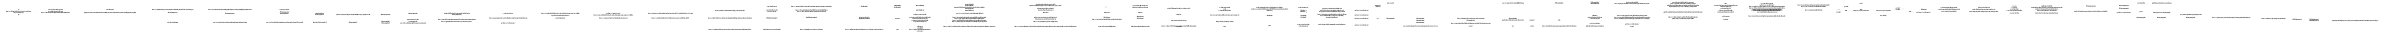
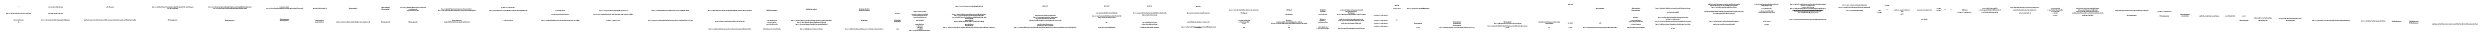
none -> (1323, 15)
none -> (2230, 16)
none -> (1418, 28)
